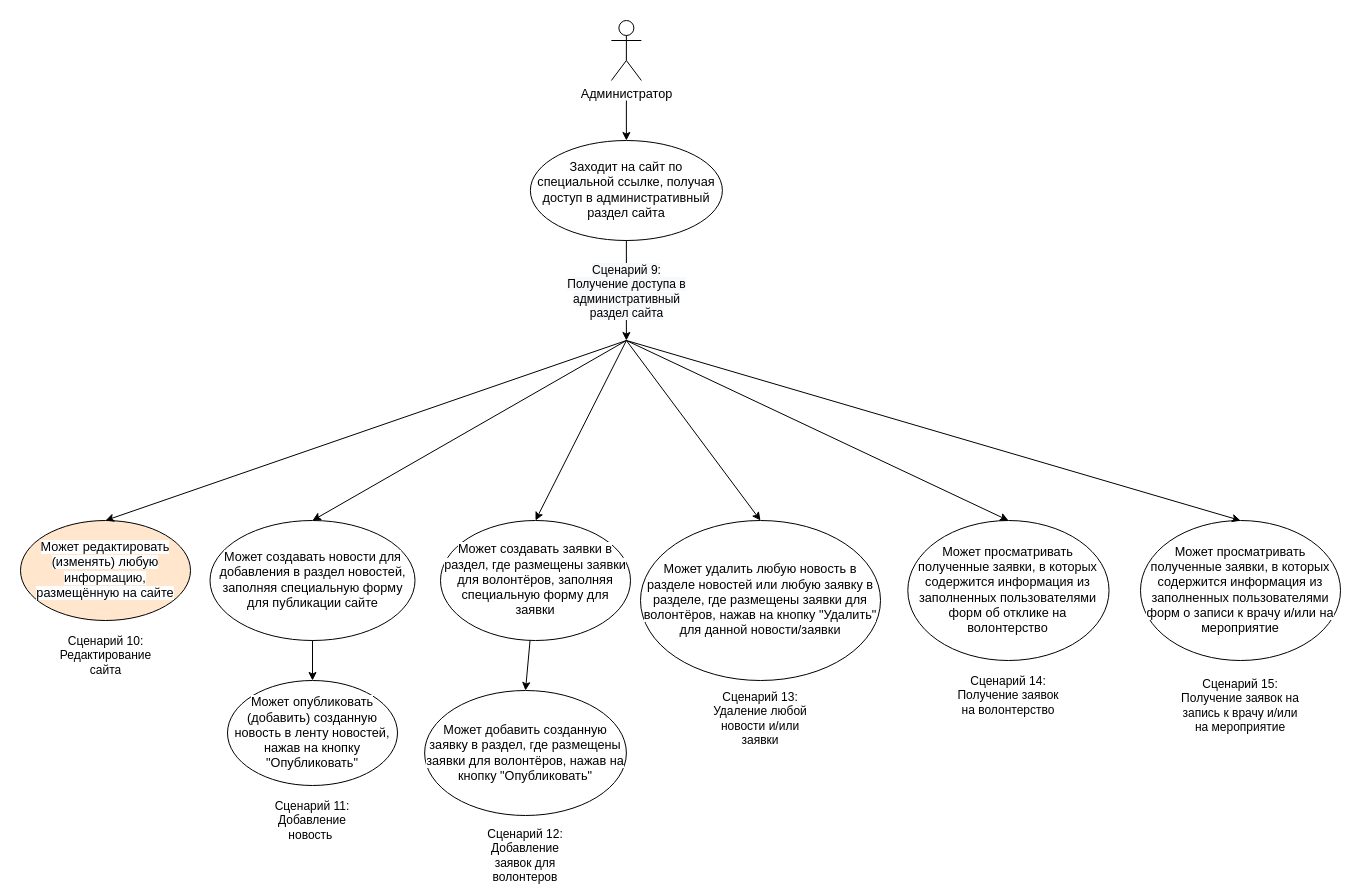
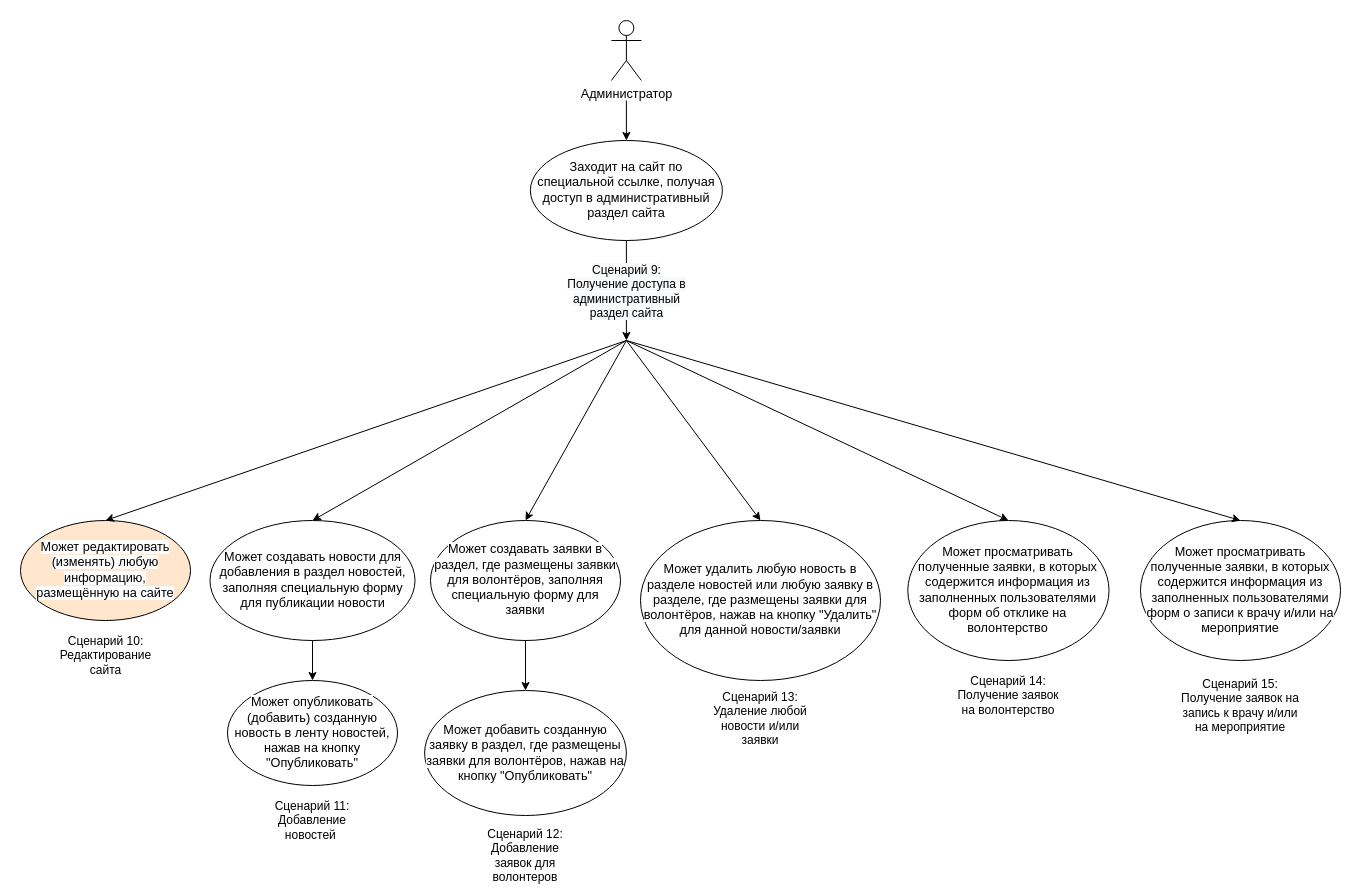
(313, 581) -> (313, 581)
(536, 581) -> (526, 581)
(313, 821) -> (313, 821)
